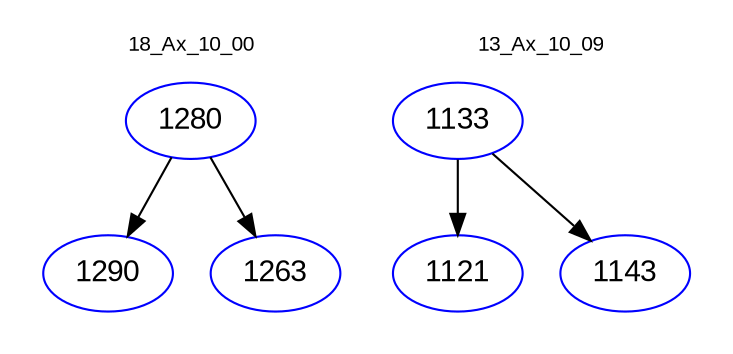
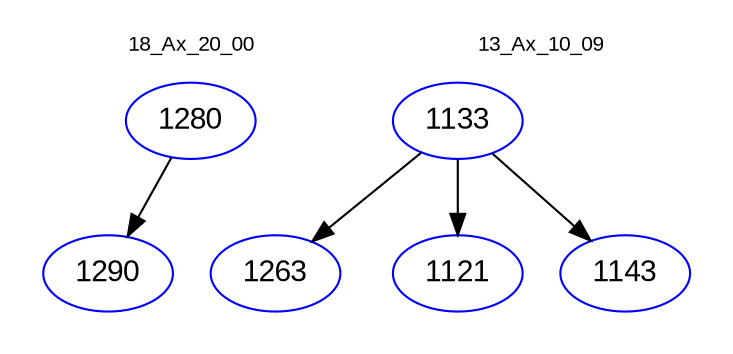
(192, 46) -> (192, 46)
(227, 187) -> (389, 179)
